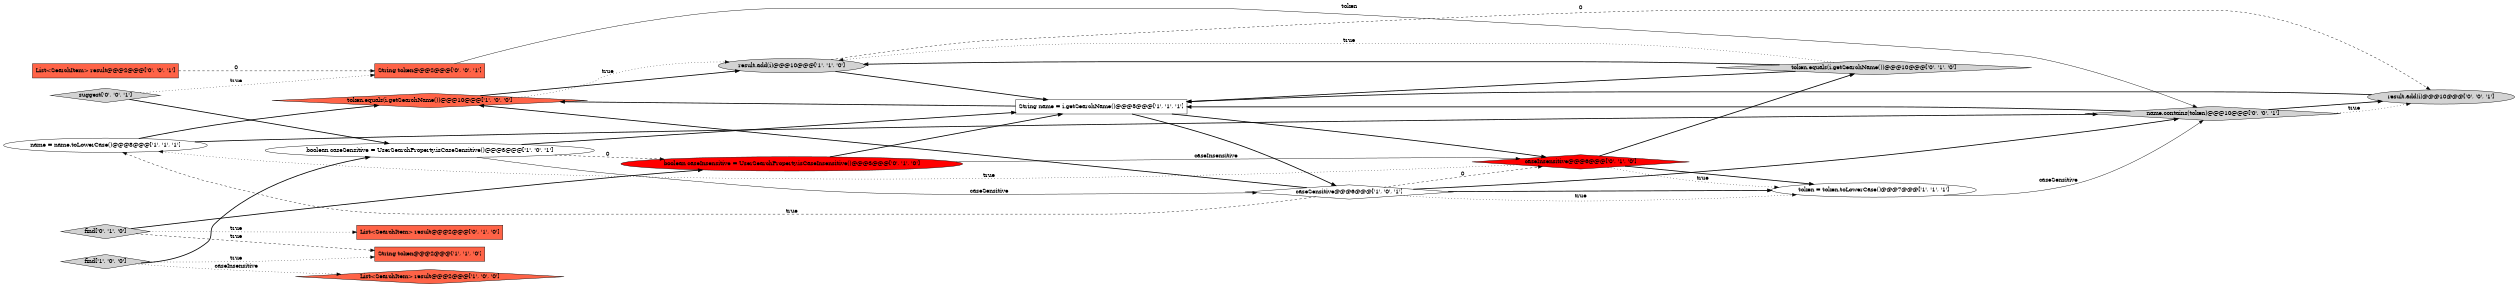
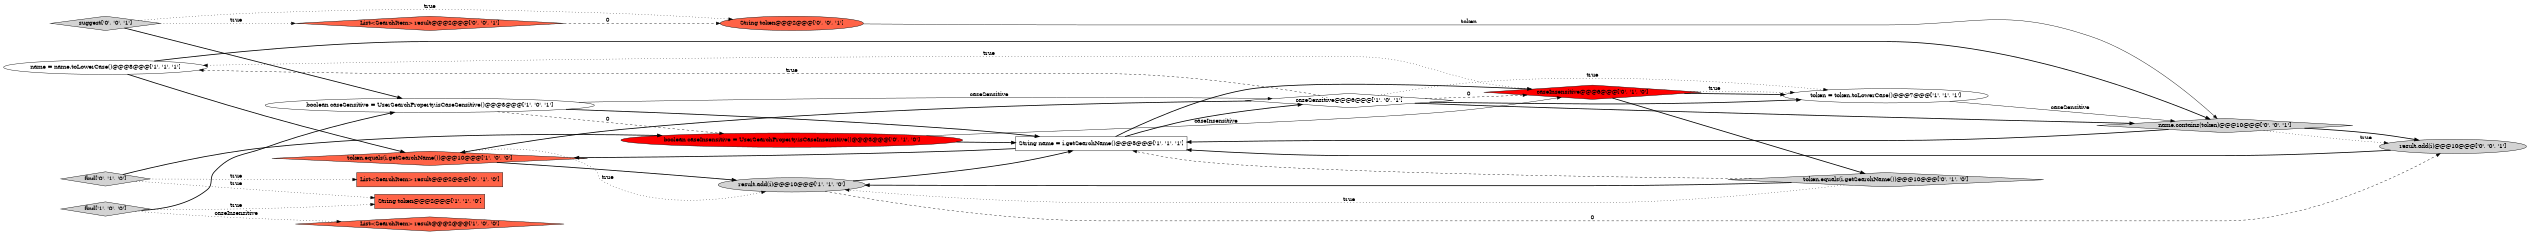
none -> (226, 23)
(105, 71) -> (430, 23)
(430, 71) -> (792, 23)
(1493, 86) -> (1444, 173)
(253, 242) -> (253, 190)
